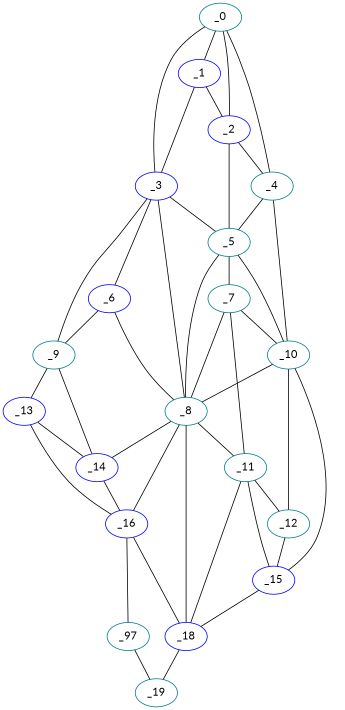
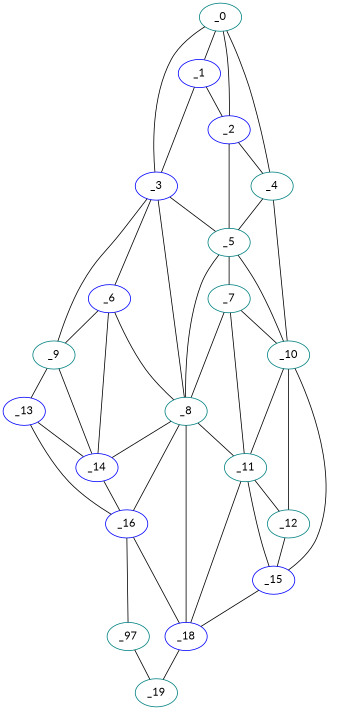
(243, 380) -> (267, 411)
none -> (103, 383)
